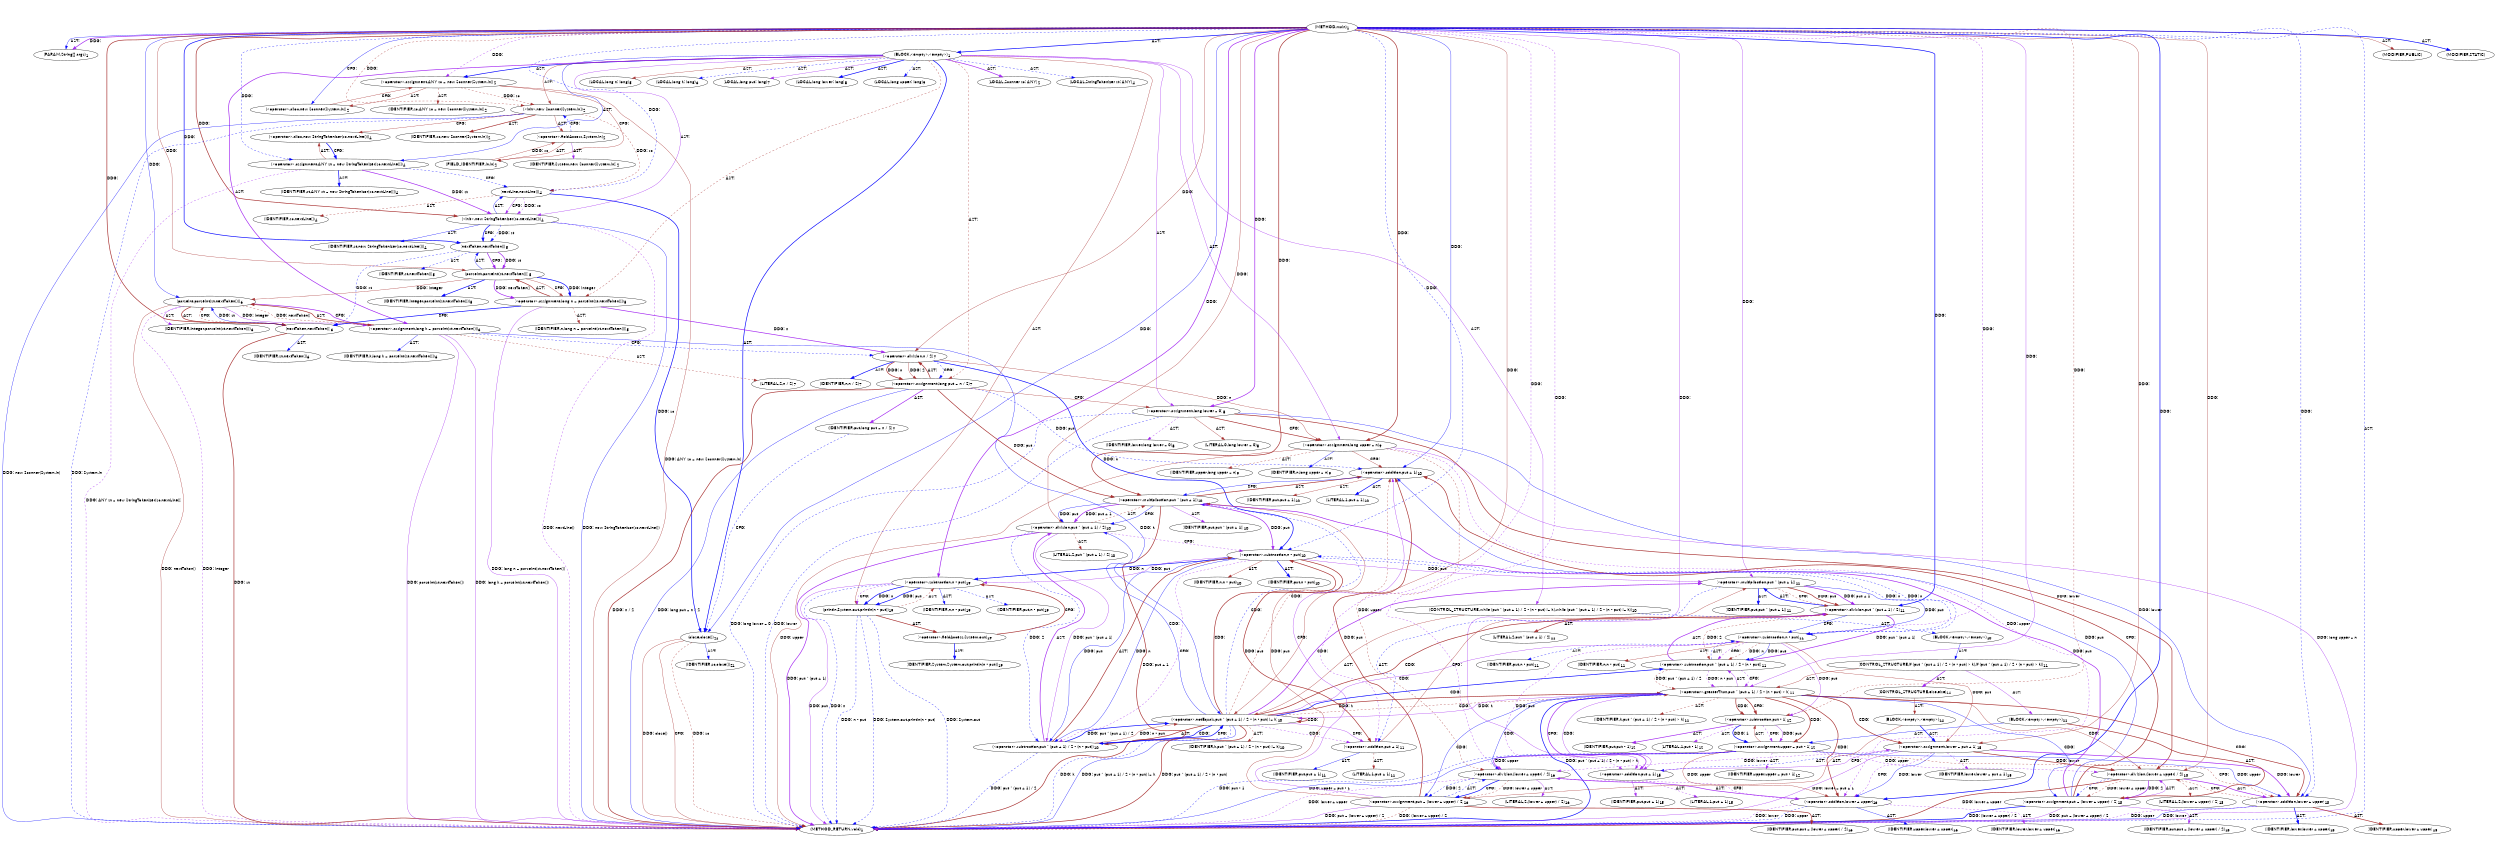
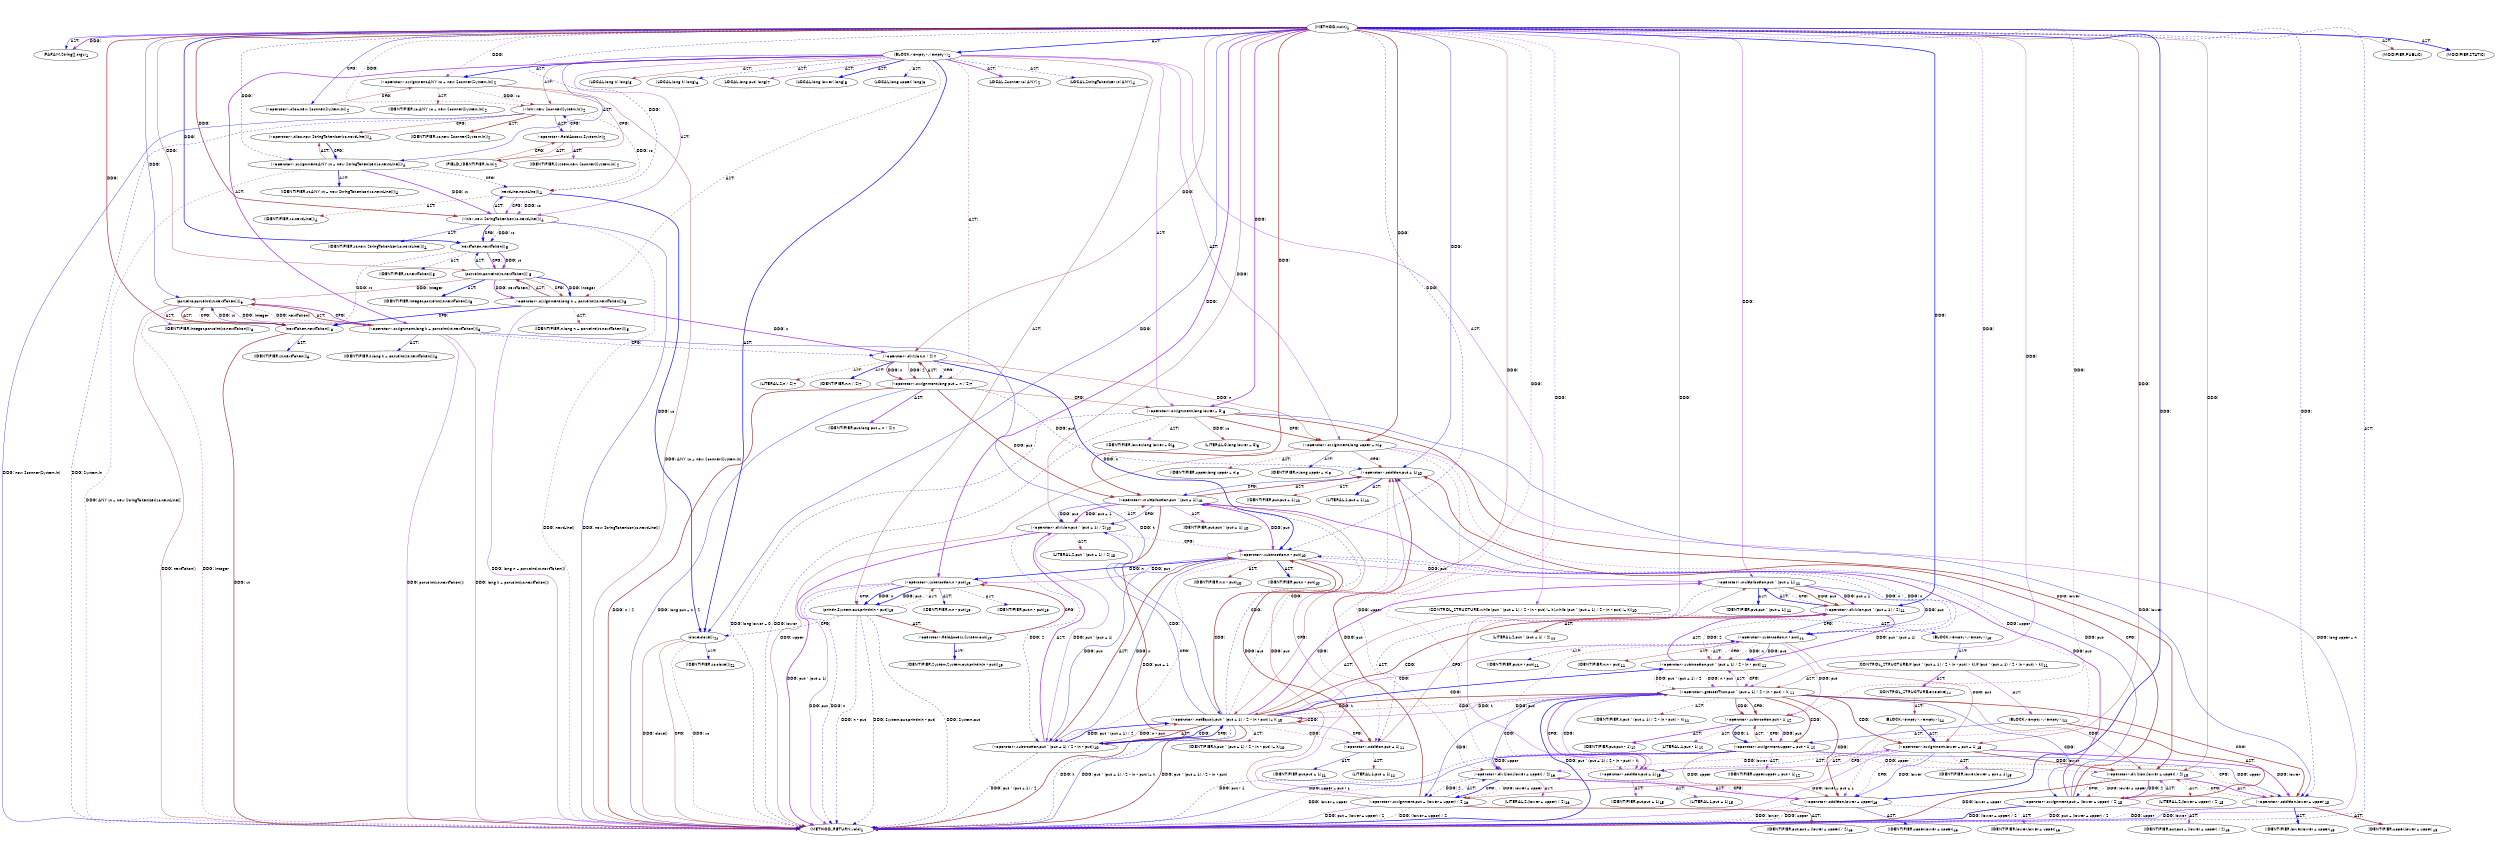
(390, 99) -> none
(557, 123) -> (557, 123)
(540, 151) -> (540, 151)
(605, 357) -> (843, 370)
(1221, 428) -> (1221, 428)
(746, 508) -> (777, 630)
